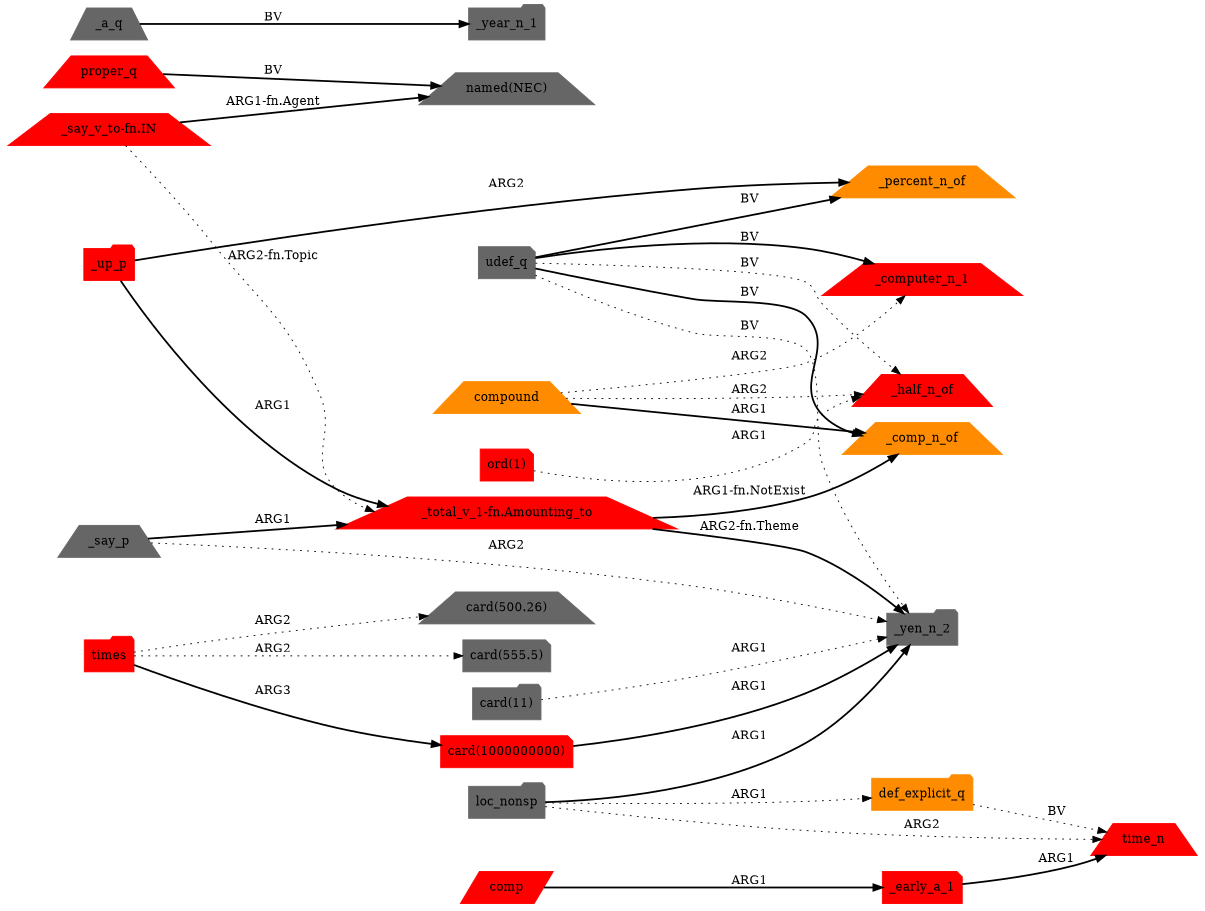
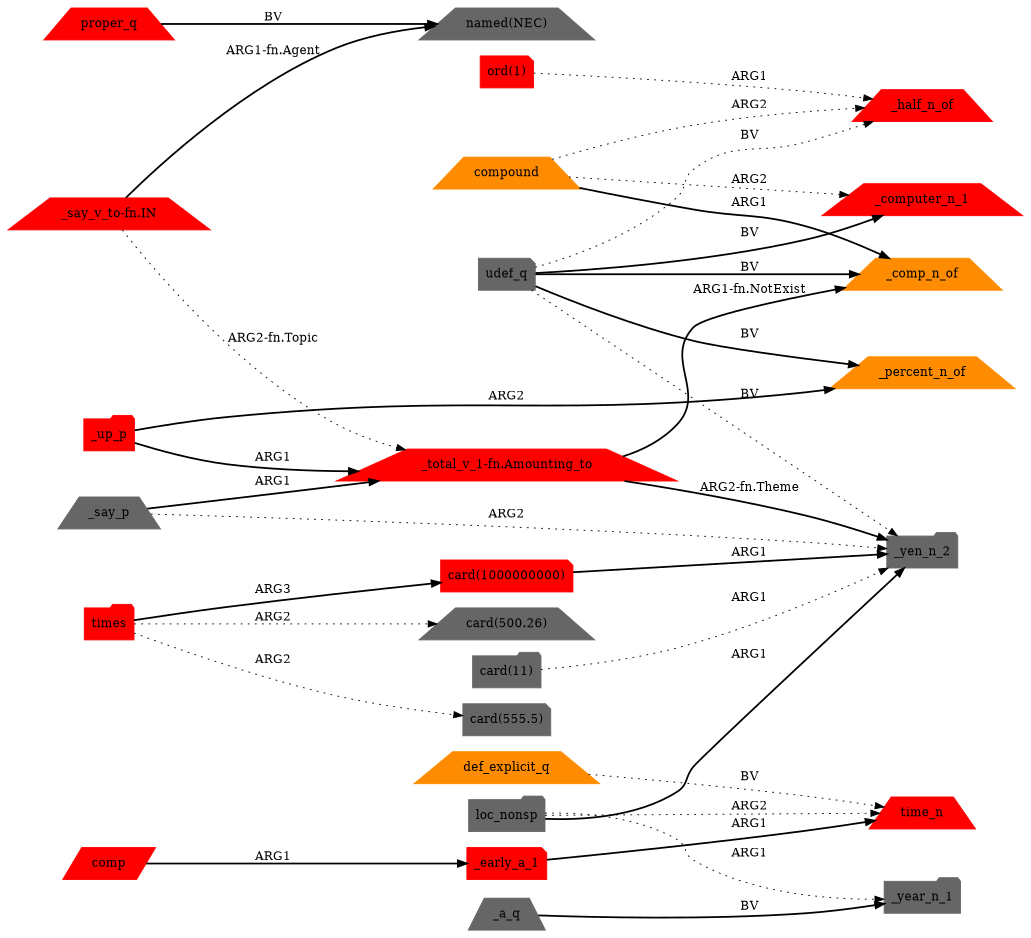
(922, 794) -> (507, 768)
(704, 803) -> (704, 866)
